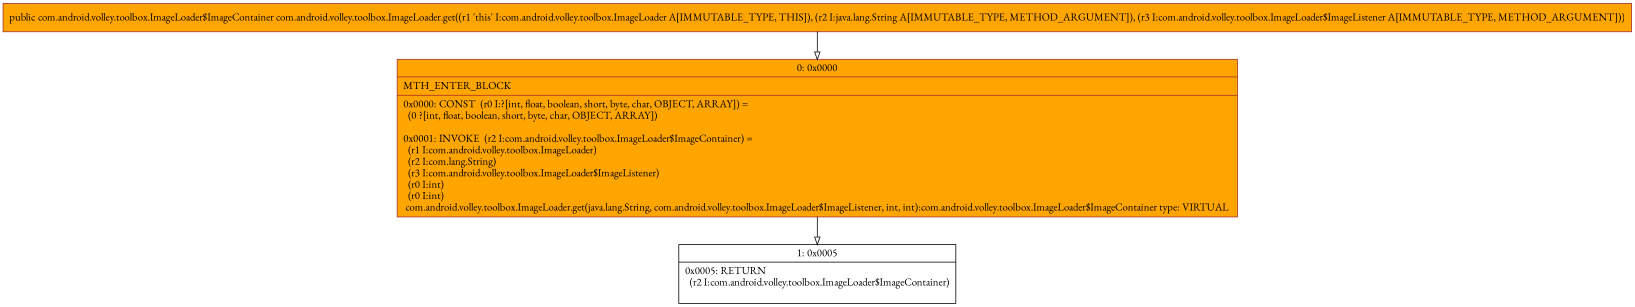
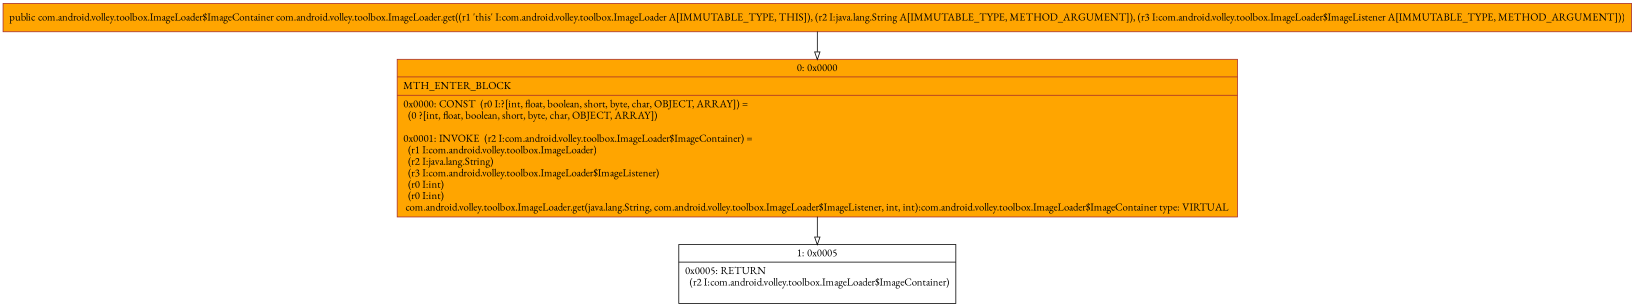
(450, 161) -> (448, 161)
